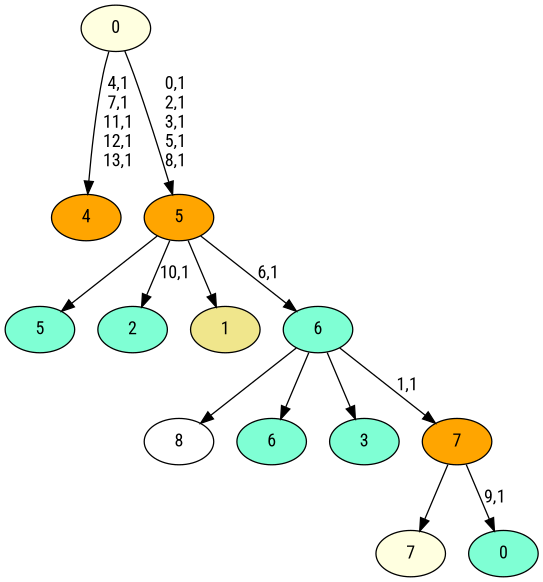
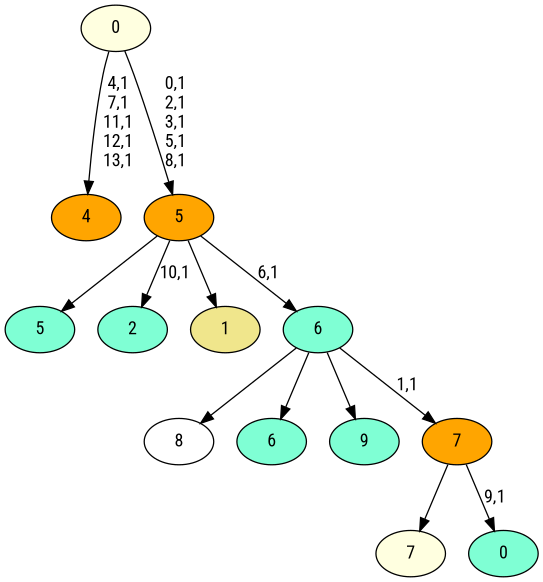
(364, 442) -> (364, 442)
